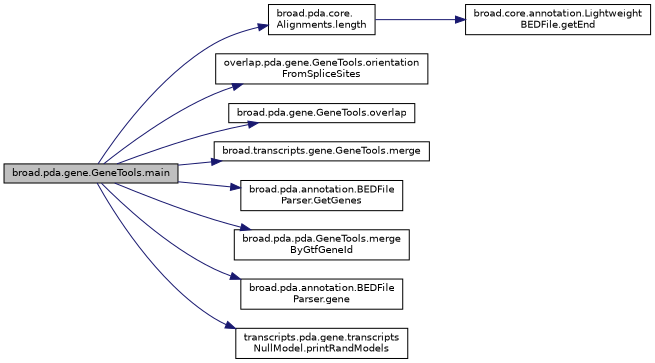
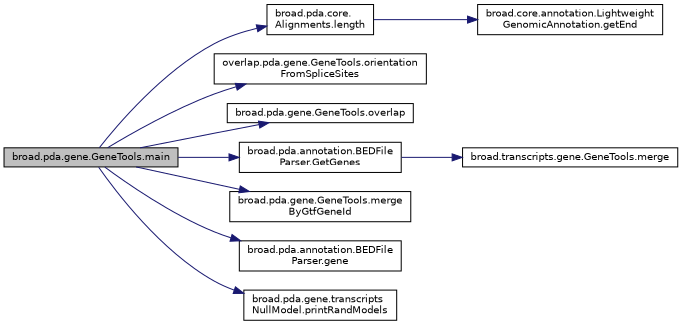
(558, 20) -> (570, 20)
(195, 164) -> (427, 157)
(322, 245) -> (320, 207)
(322, 343) -> (320, 305)
